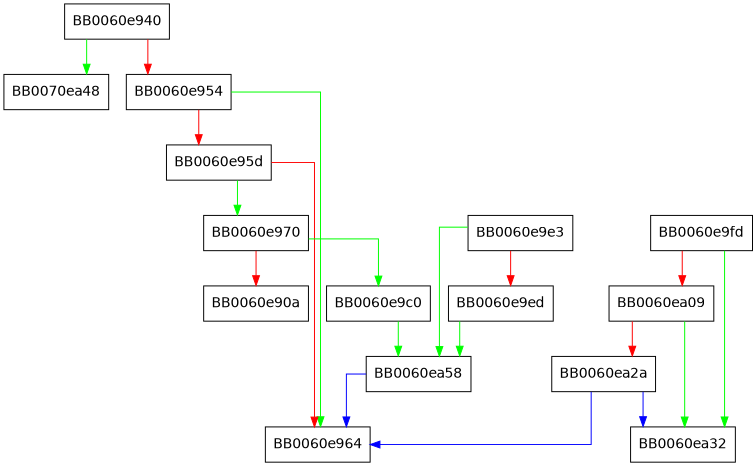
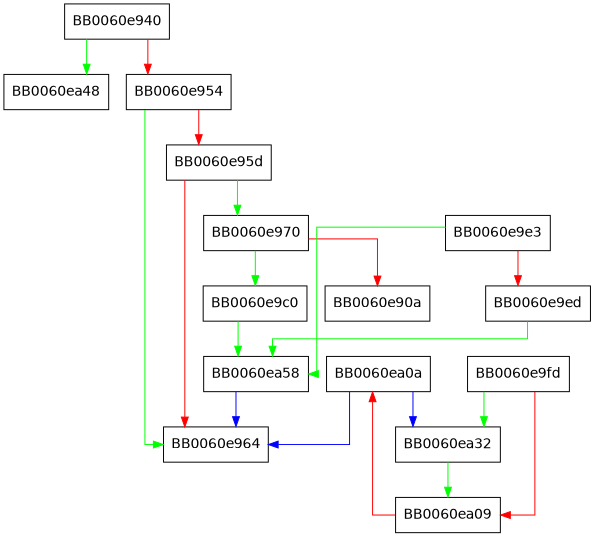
(56, 92) -> (56, 92)
(685, 369) -> (448, 475)
(604, 374) -> (378, 374)
